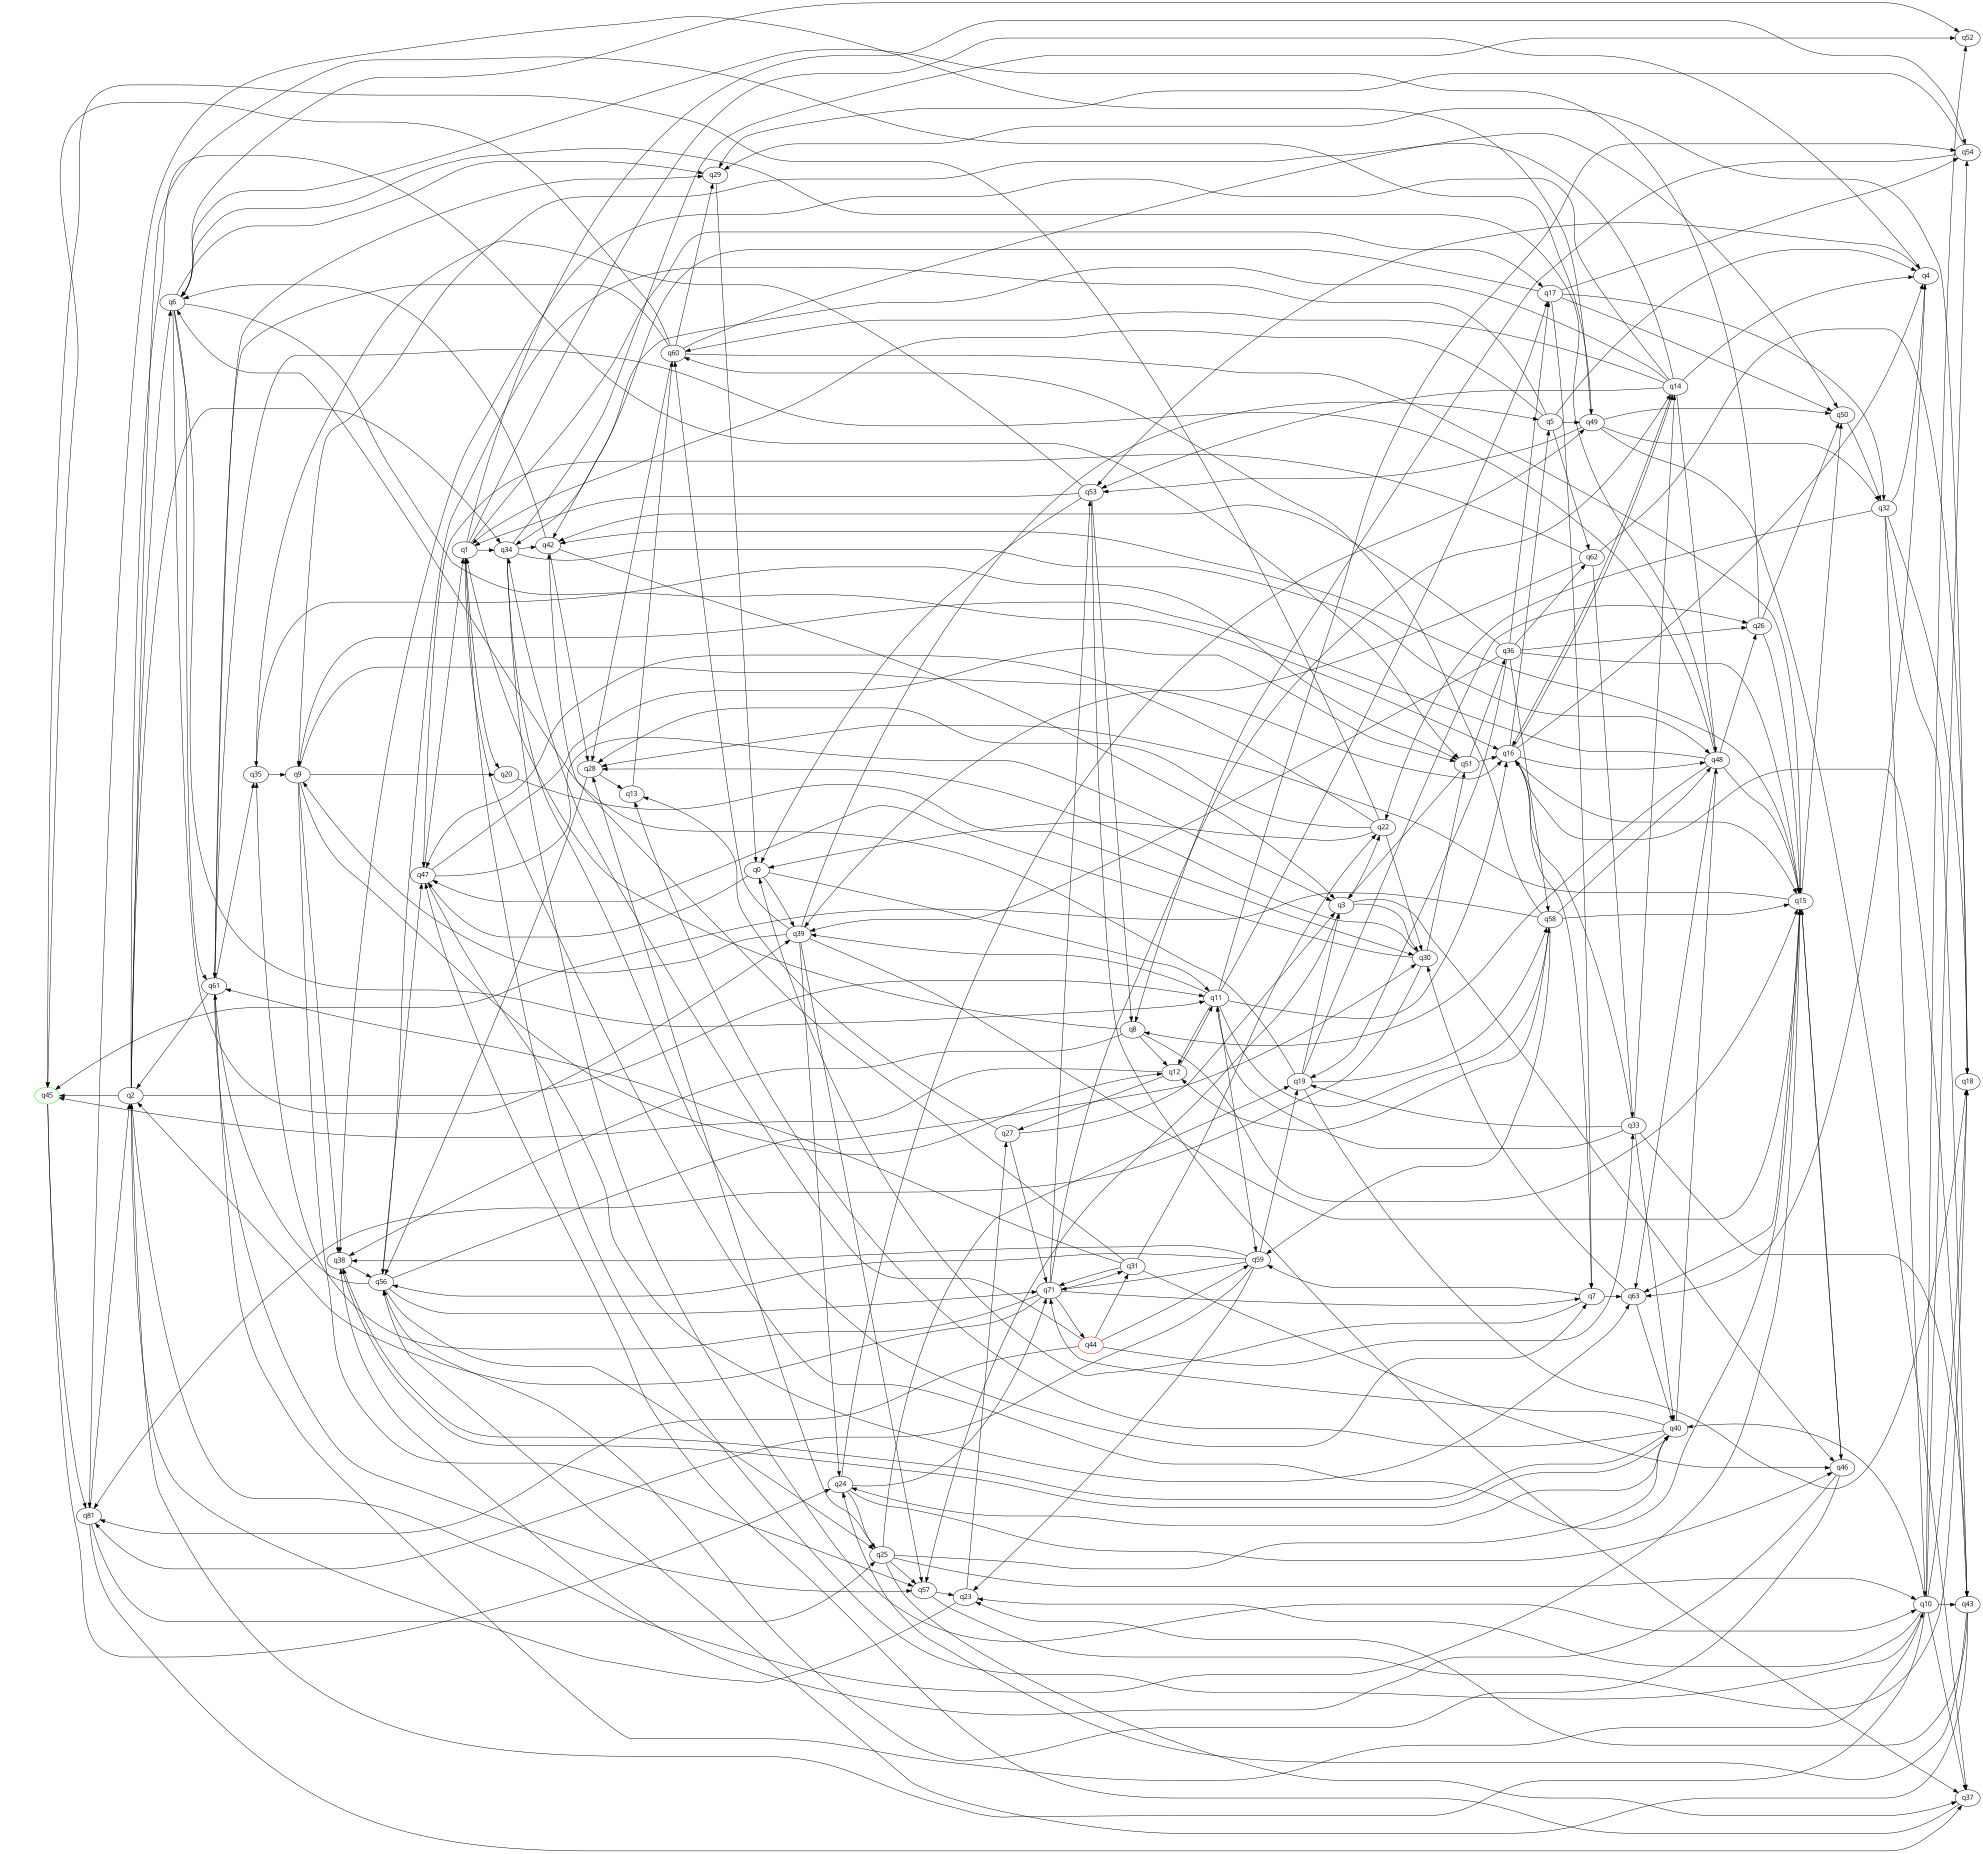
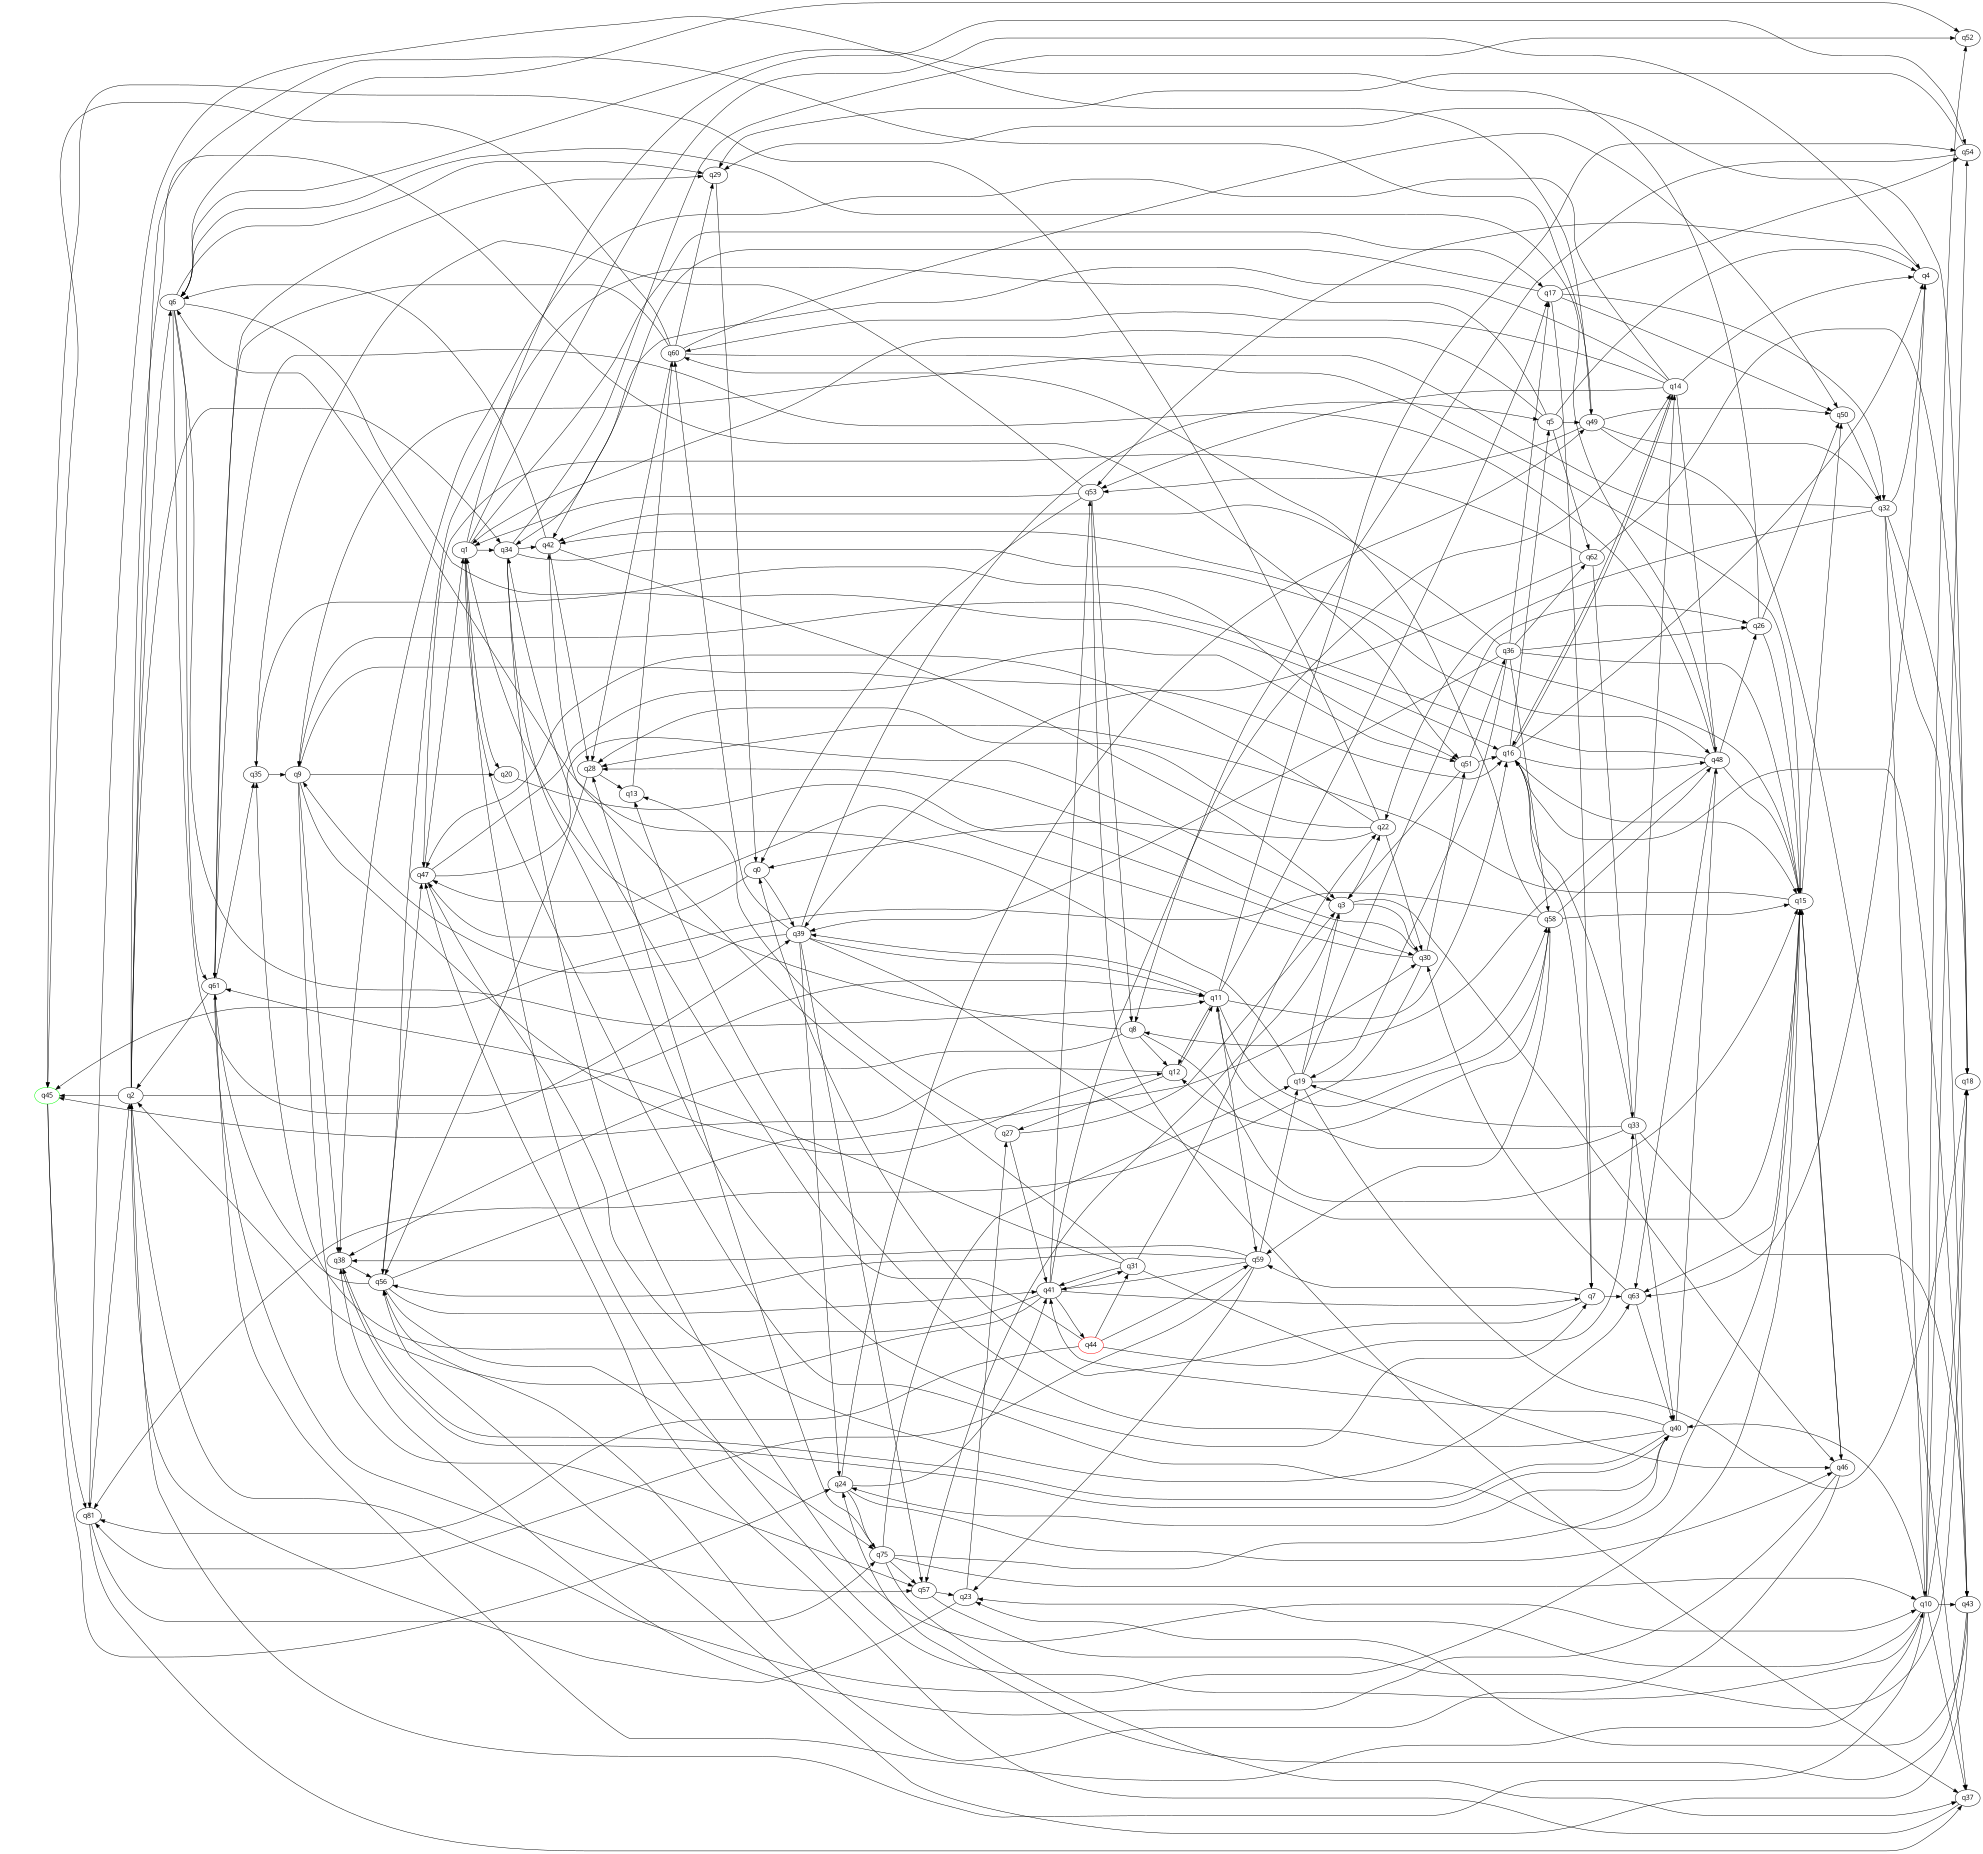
(850, 179) -> (984, 369)
(991, 922) -> (1006, 963)
(1049, 1291) -> (1049, 1291)
(882, 1555) -> (882, 1555)
